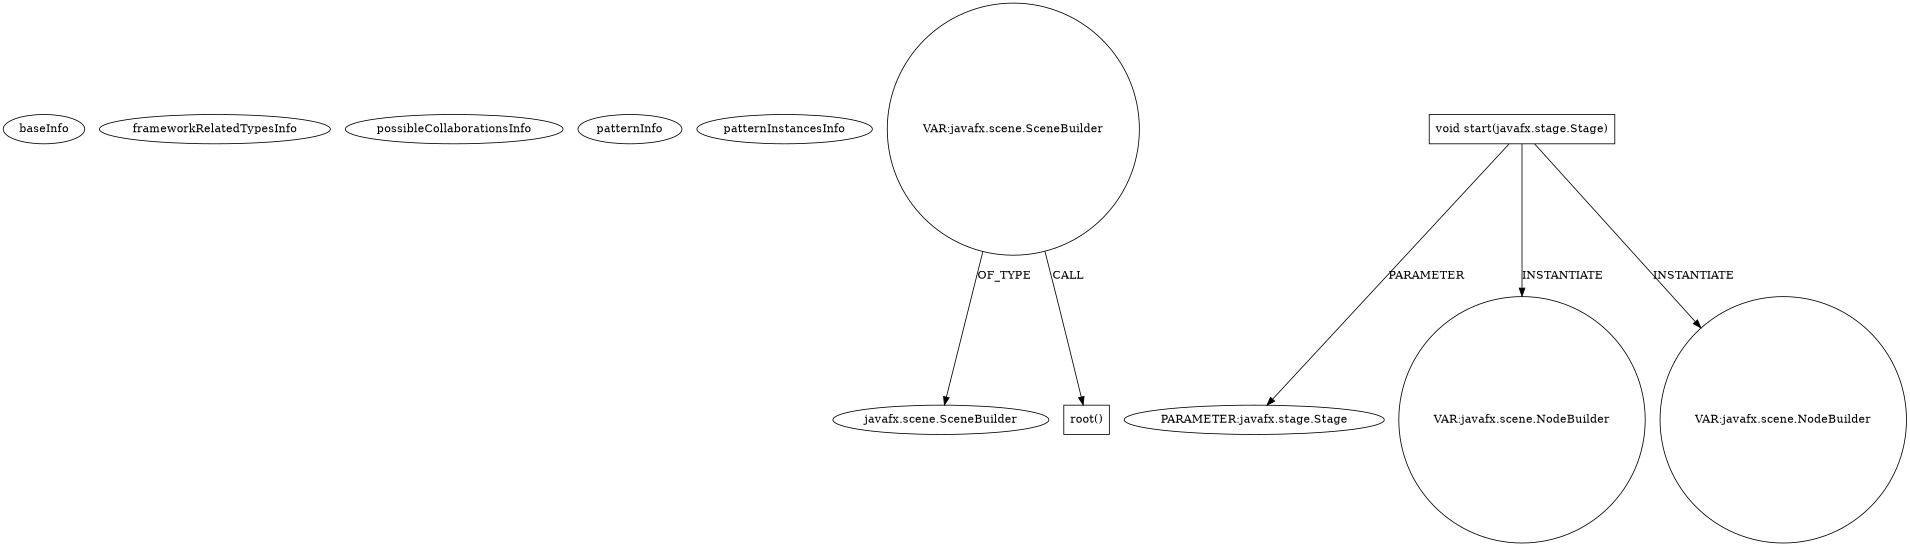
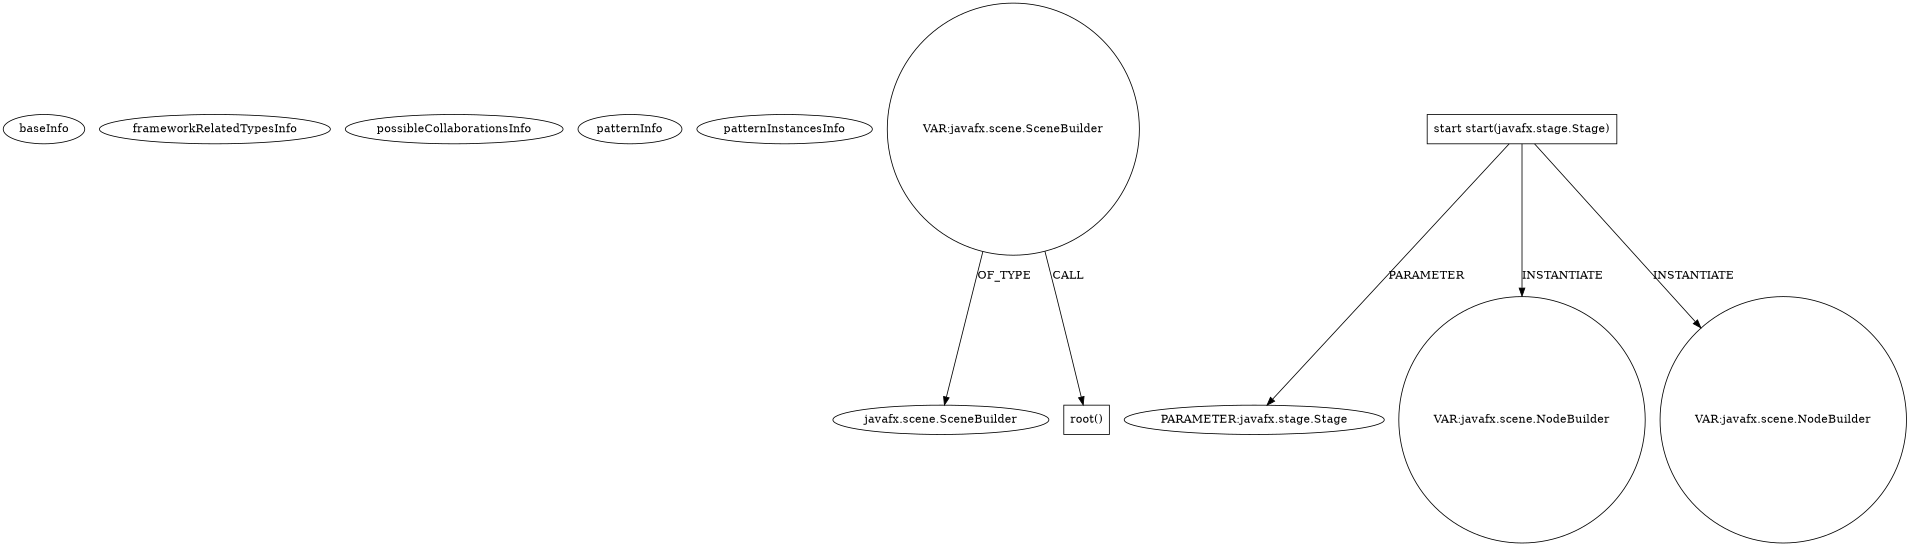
(1522, 129) -> (1522, 129)
